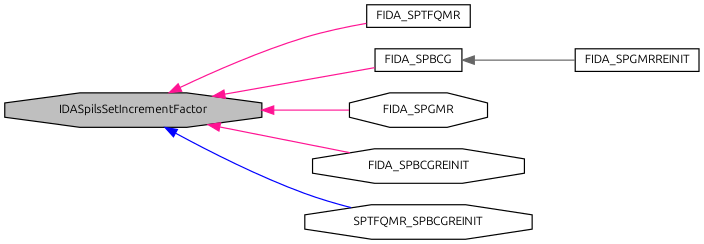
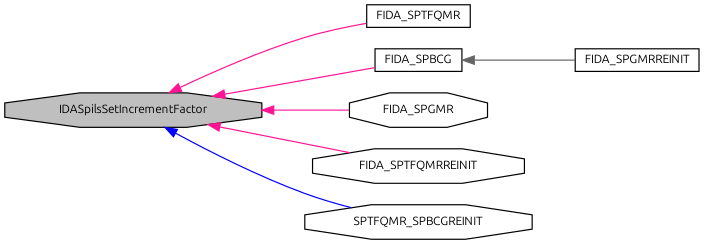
(418, 166) -> (418, 166)
